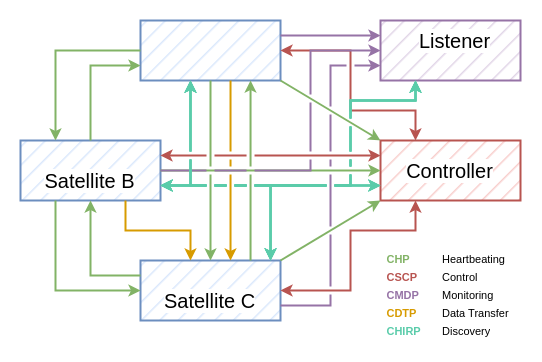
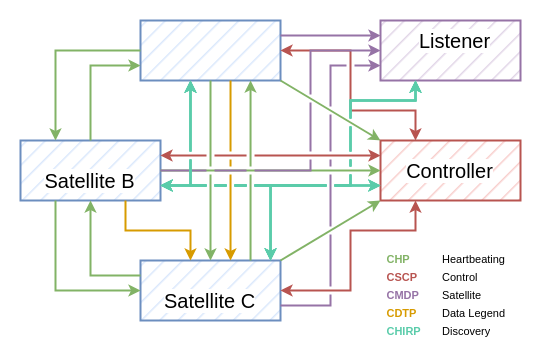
(470, 295) -> (466, 295)
(481, 313) -> (475, 313)
